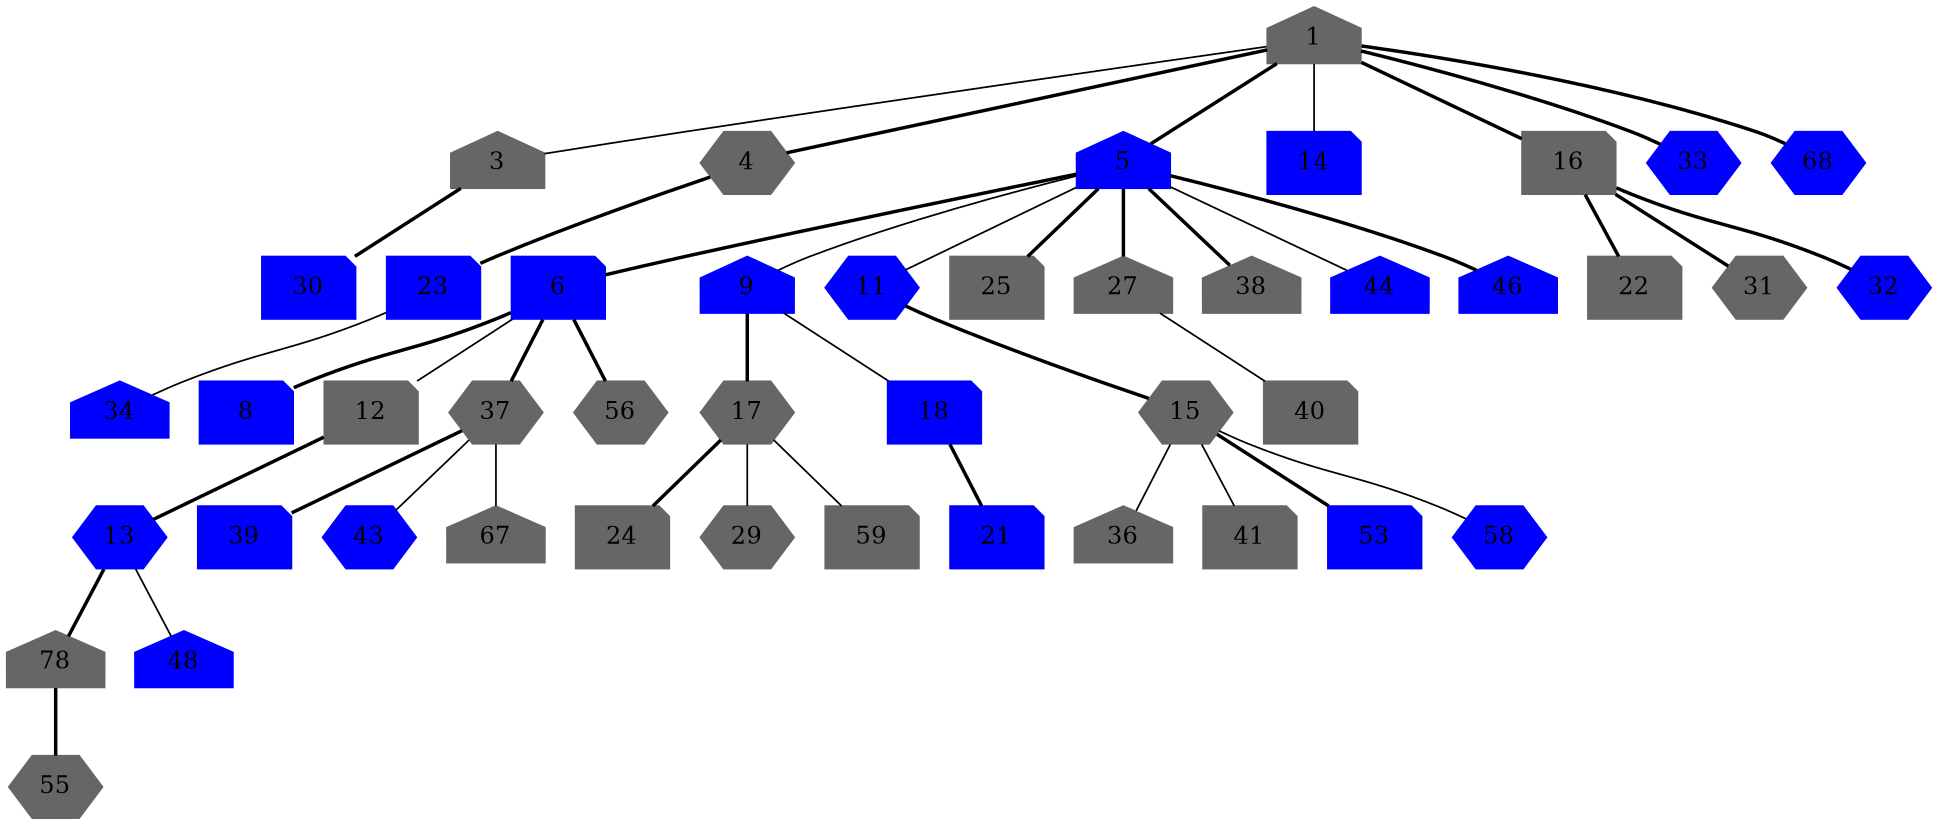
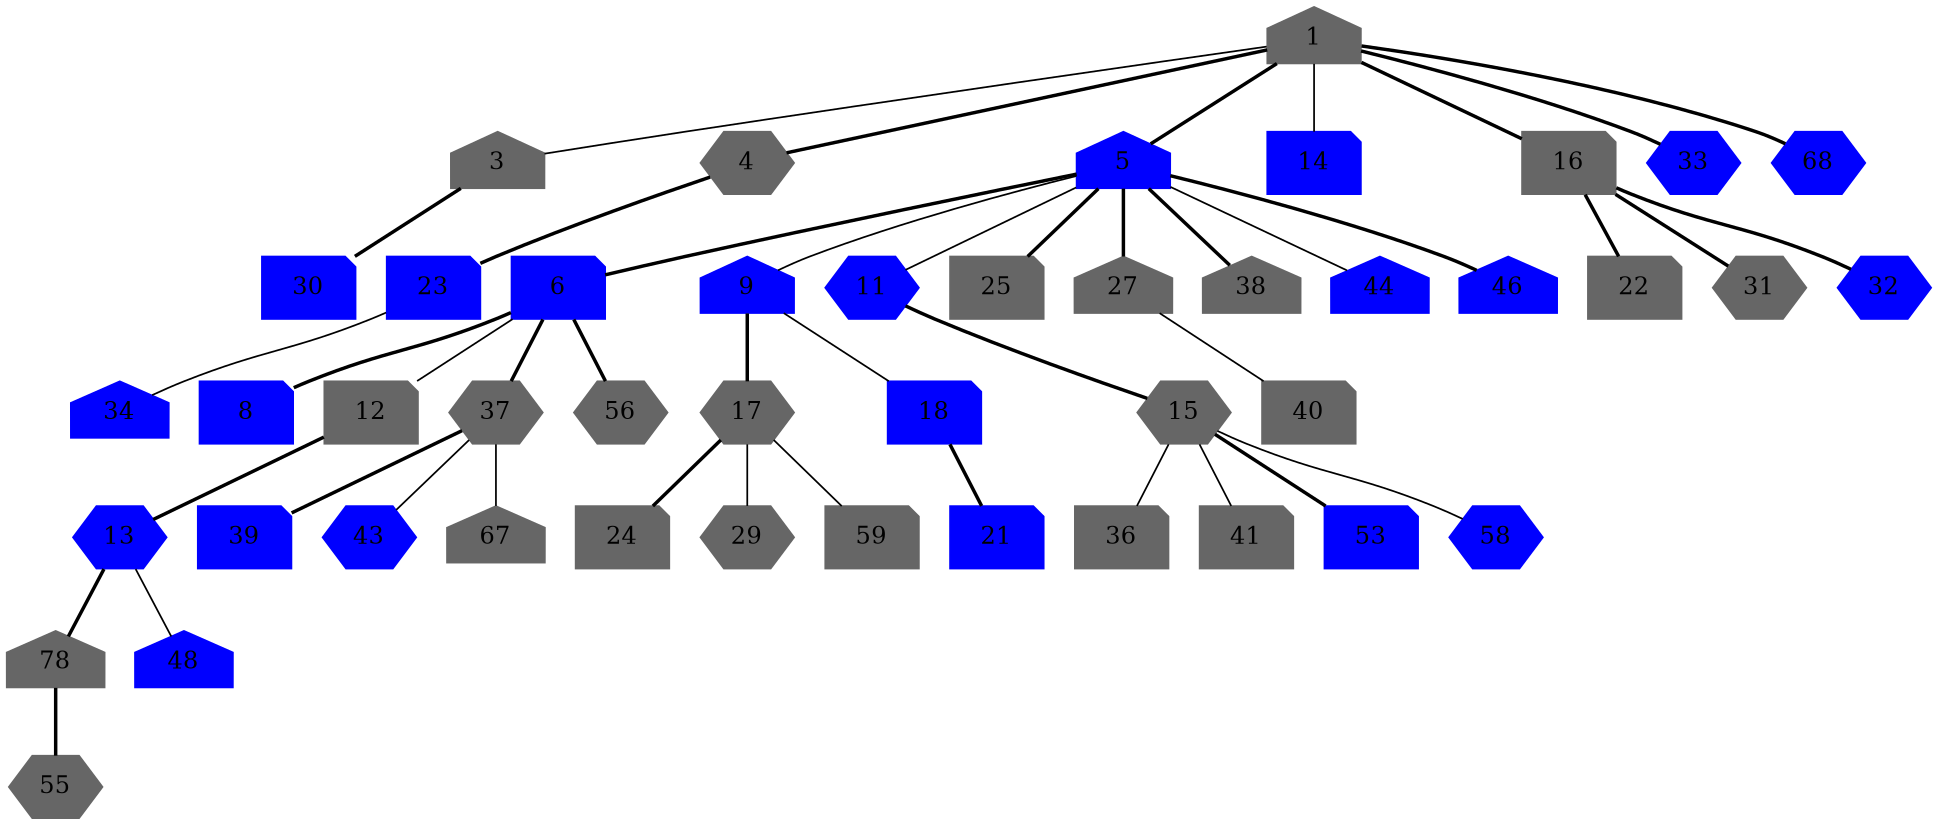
(1123, 537) -> (1122, 537)
